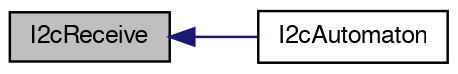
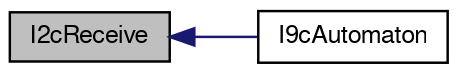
(353, 37) -> (353, 37)
